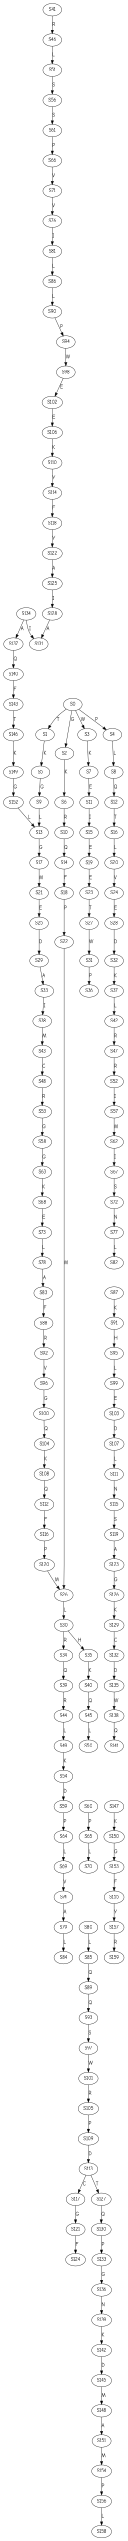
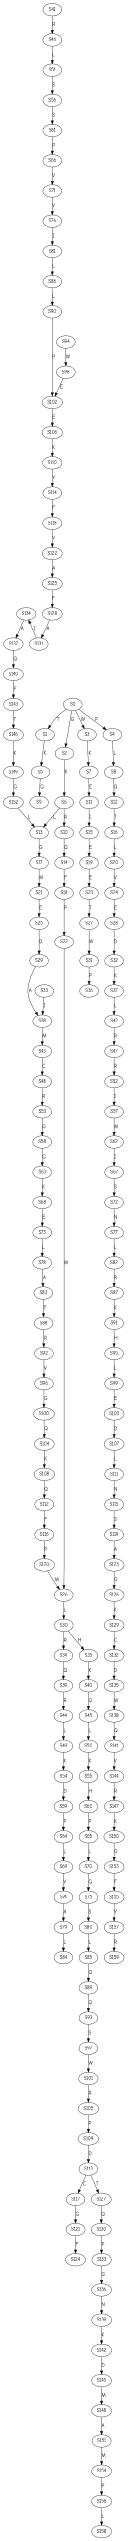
(58, 325) -> (52, 355)
(53, 599) -> (53, 599)
(28, 628) -> (33, 631)
(39, 816) -> (53, 816)
(41, 974) -> (28, 990)
none -> (114, 1276)
none -> (88, 1776)
none -> (114, 1776)
none -> (88, 1897)
